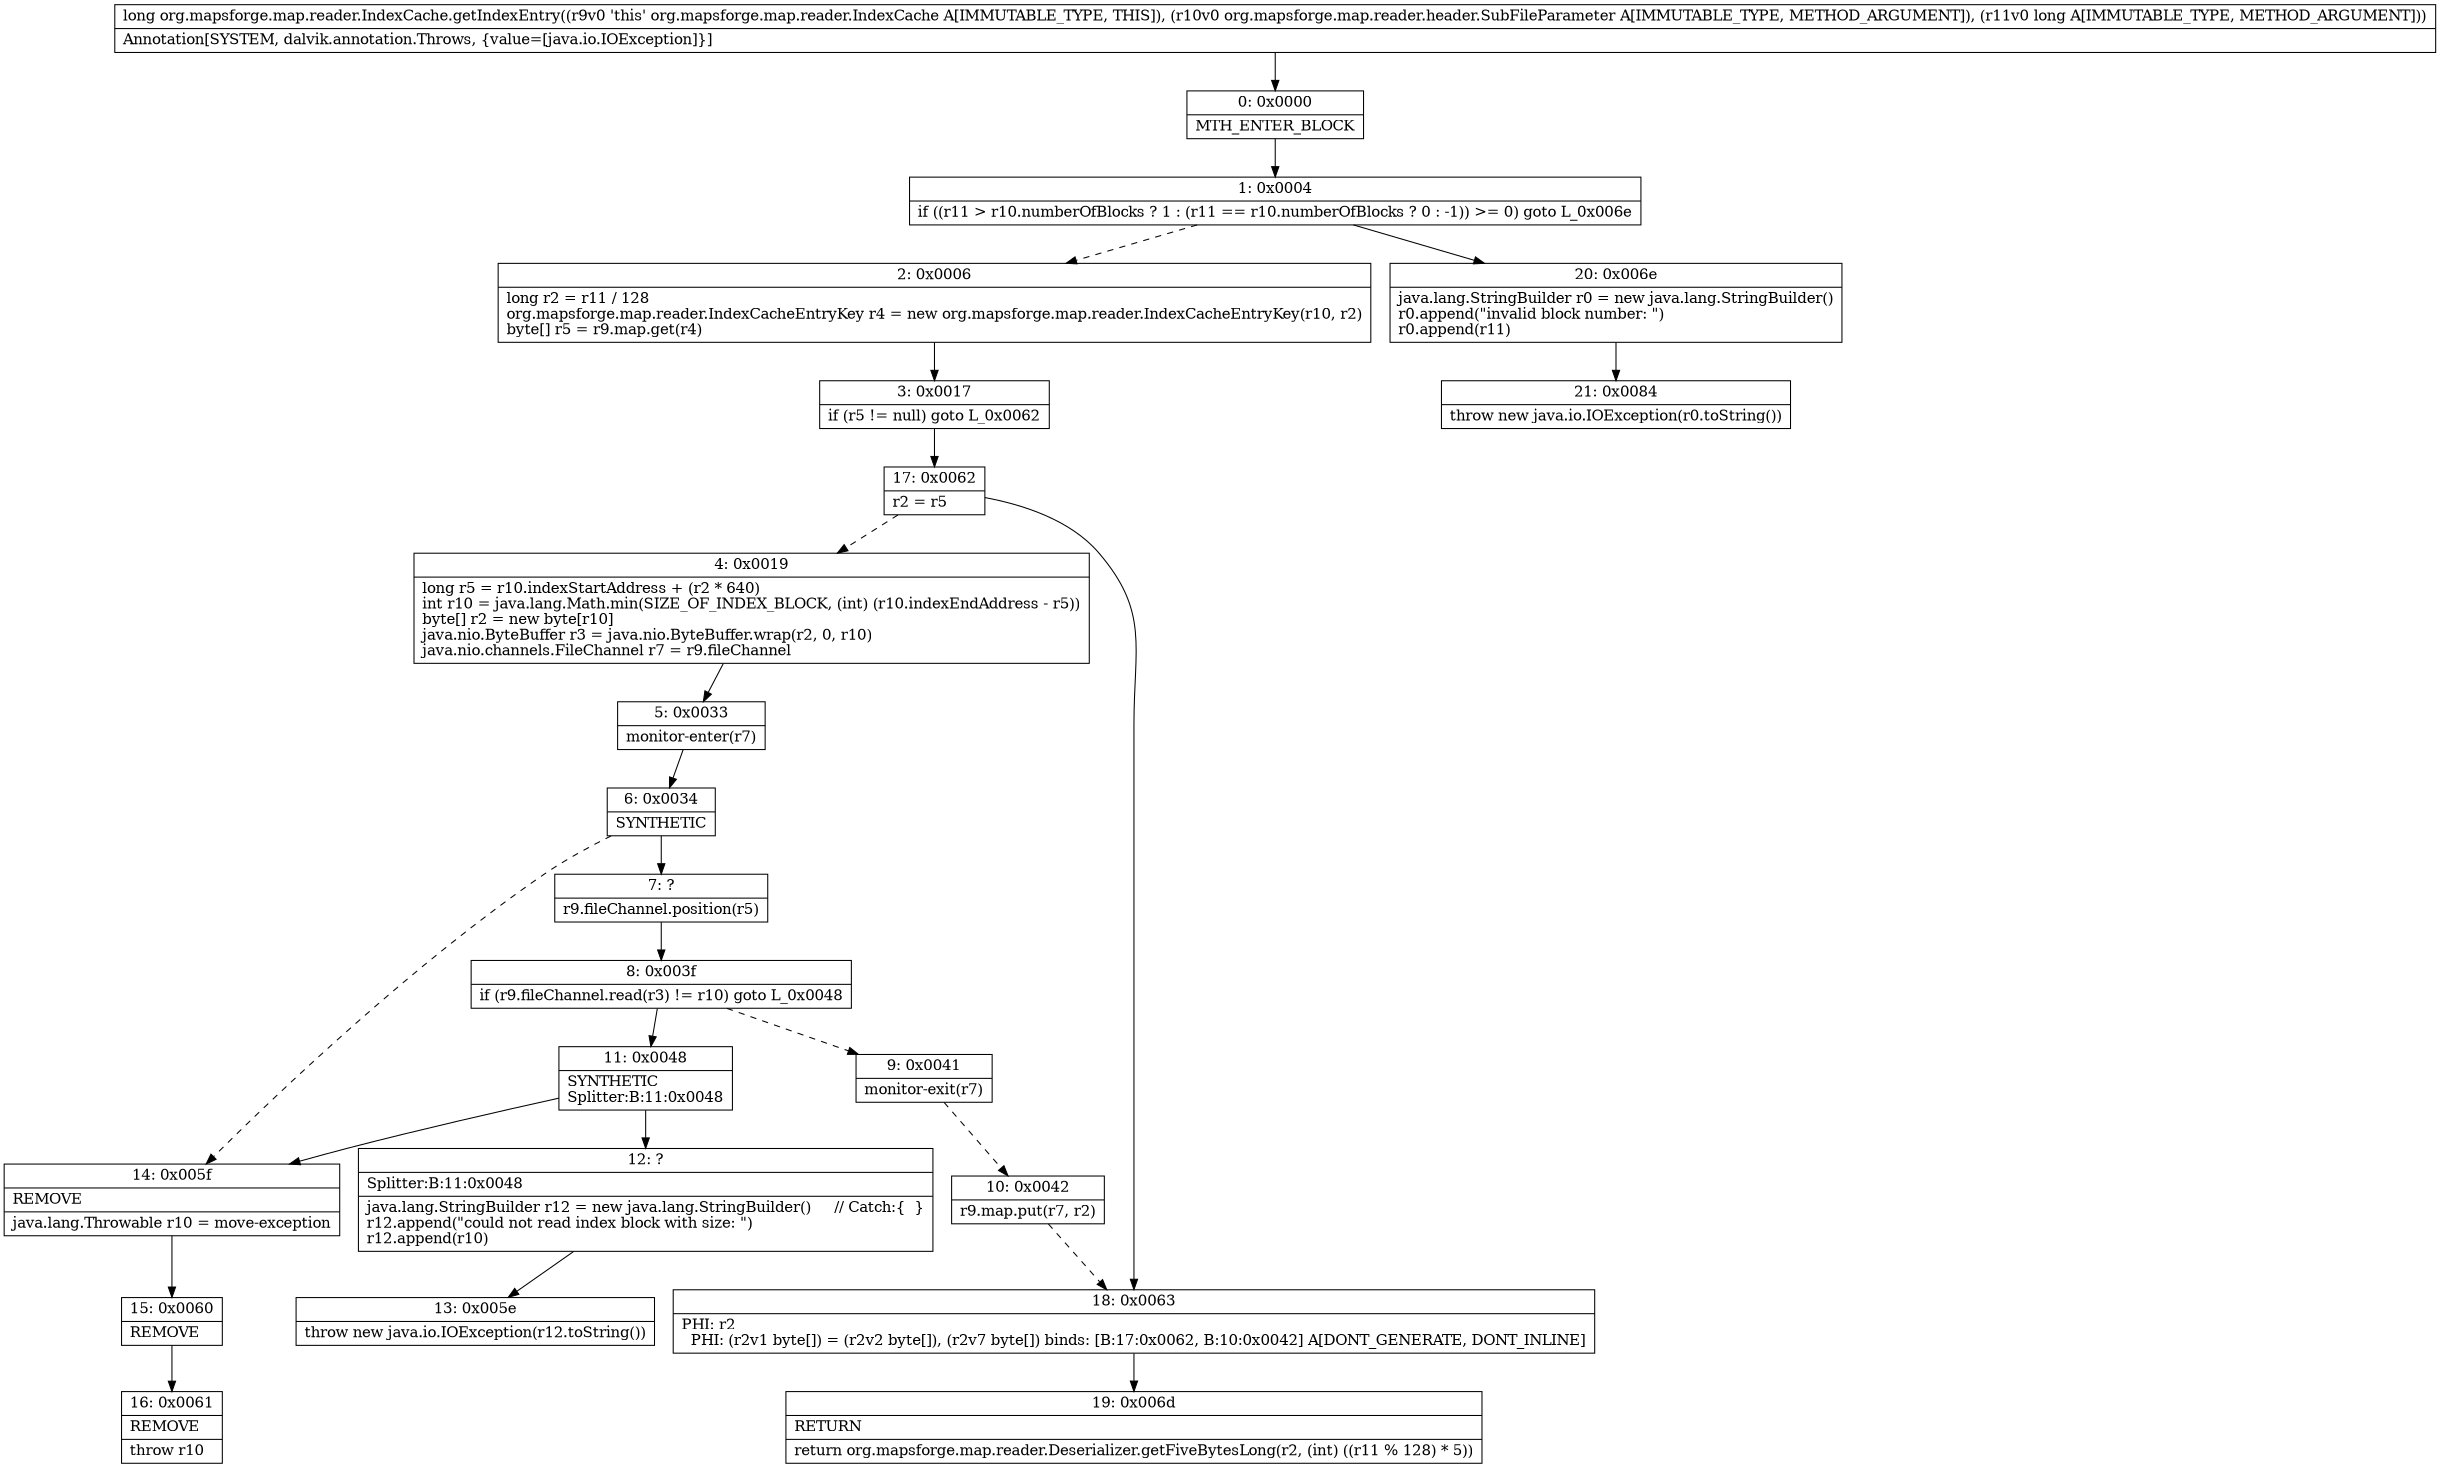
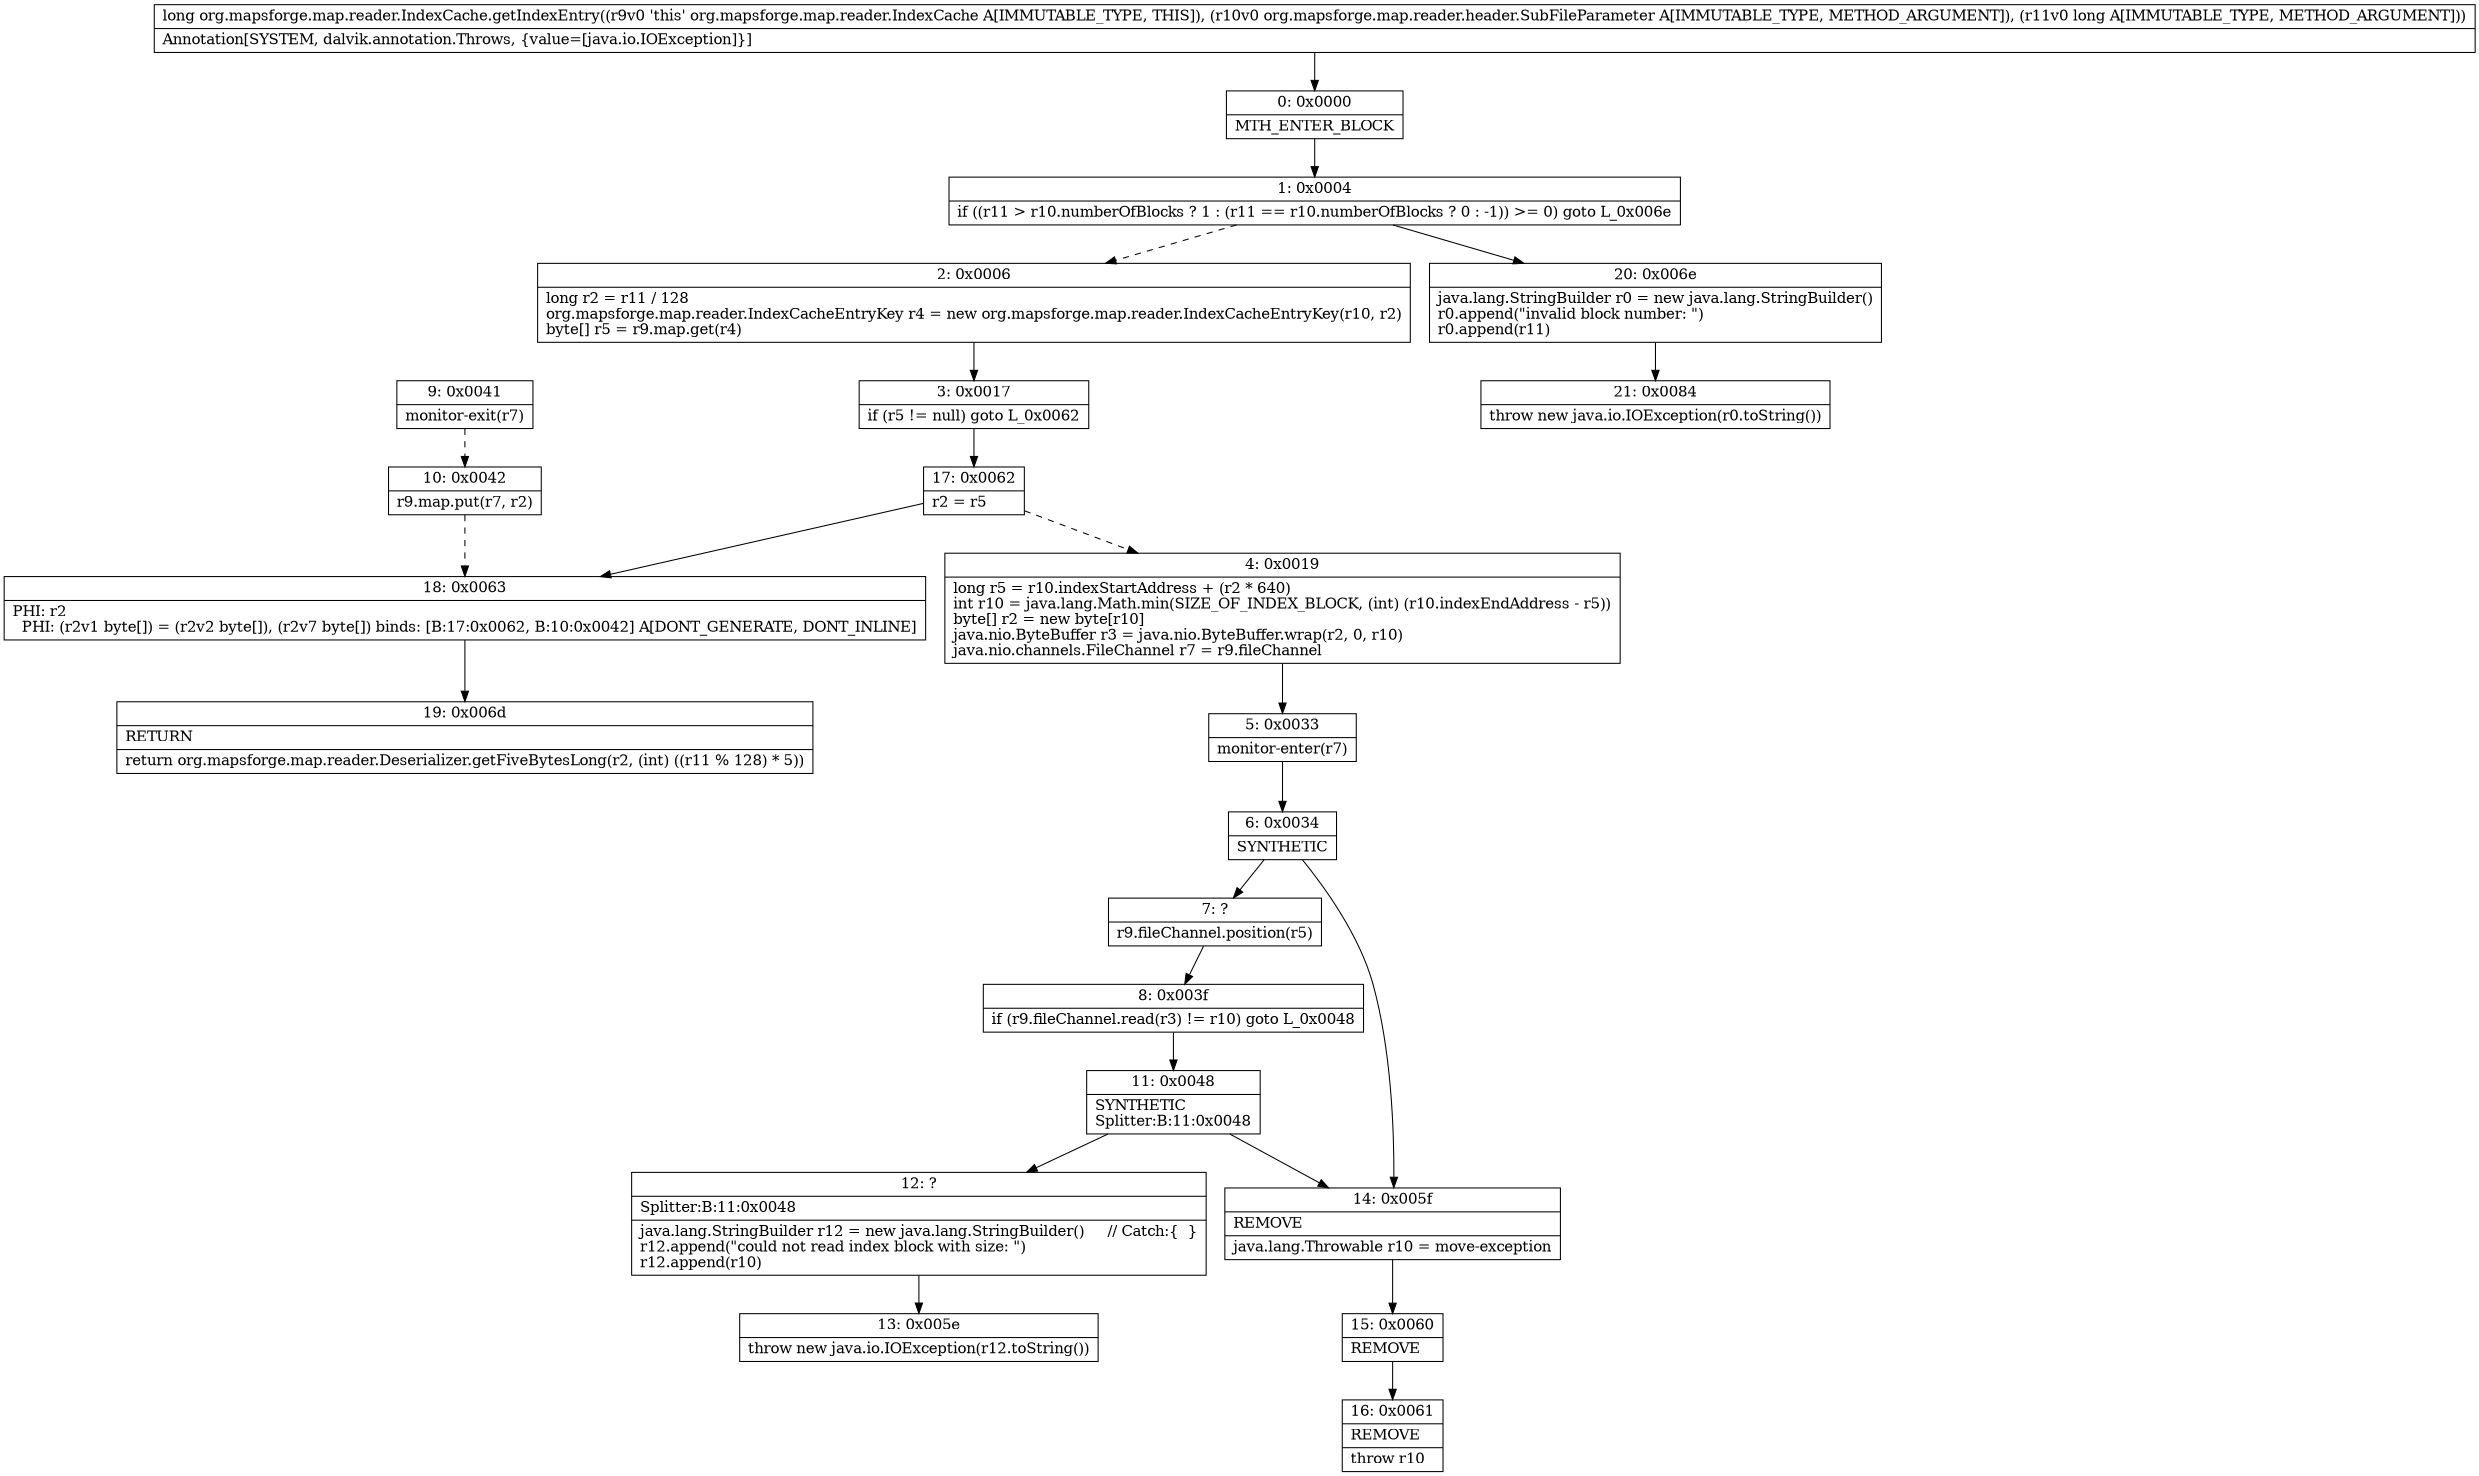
(402, 983) -> (1379, 1009)
(788, 1030) -> none
